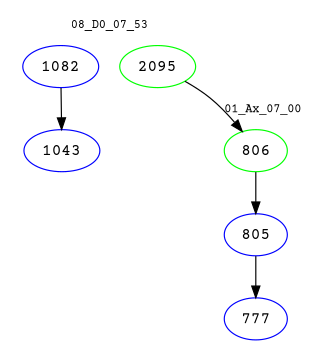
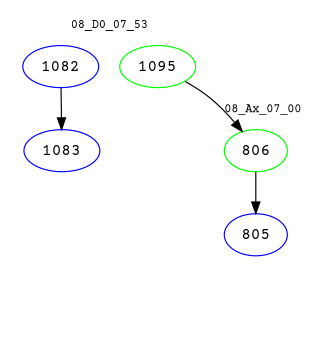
(158, 67) -> (158, 67)
(263, 109) -> (263, 109)
(62, 151) -> (62, 151)
(256, 319) -> none
